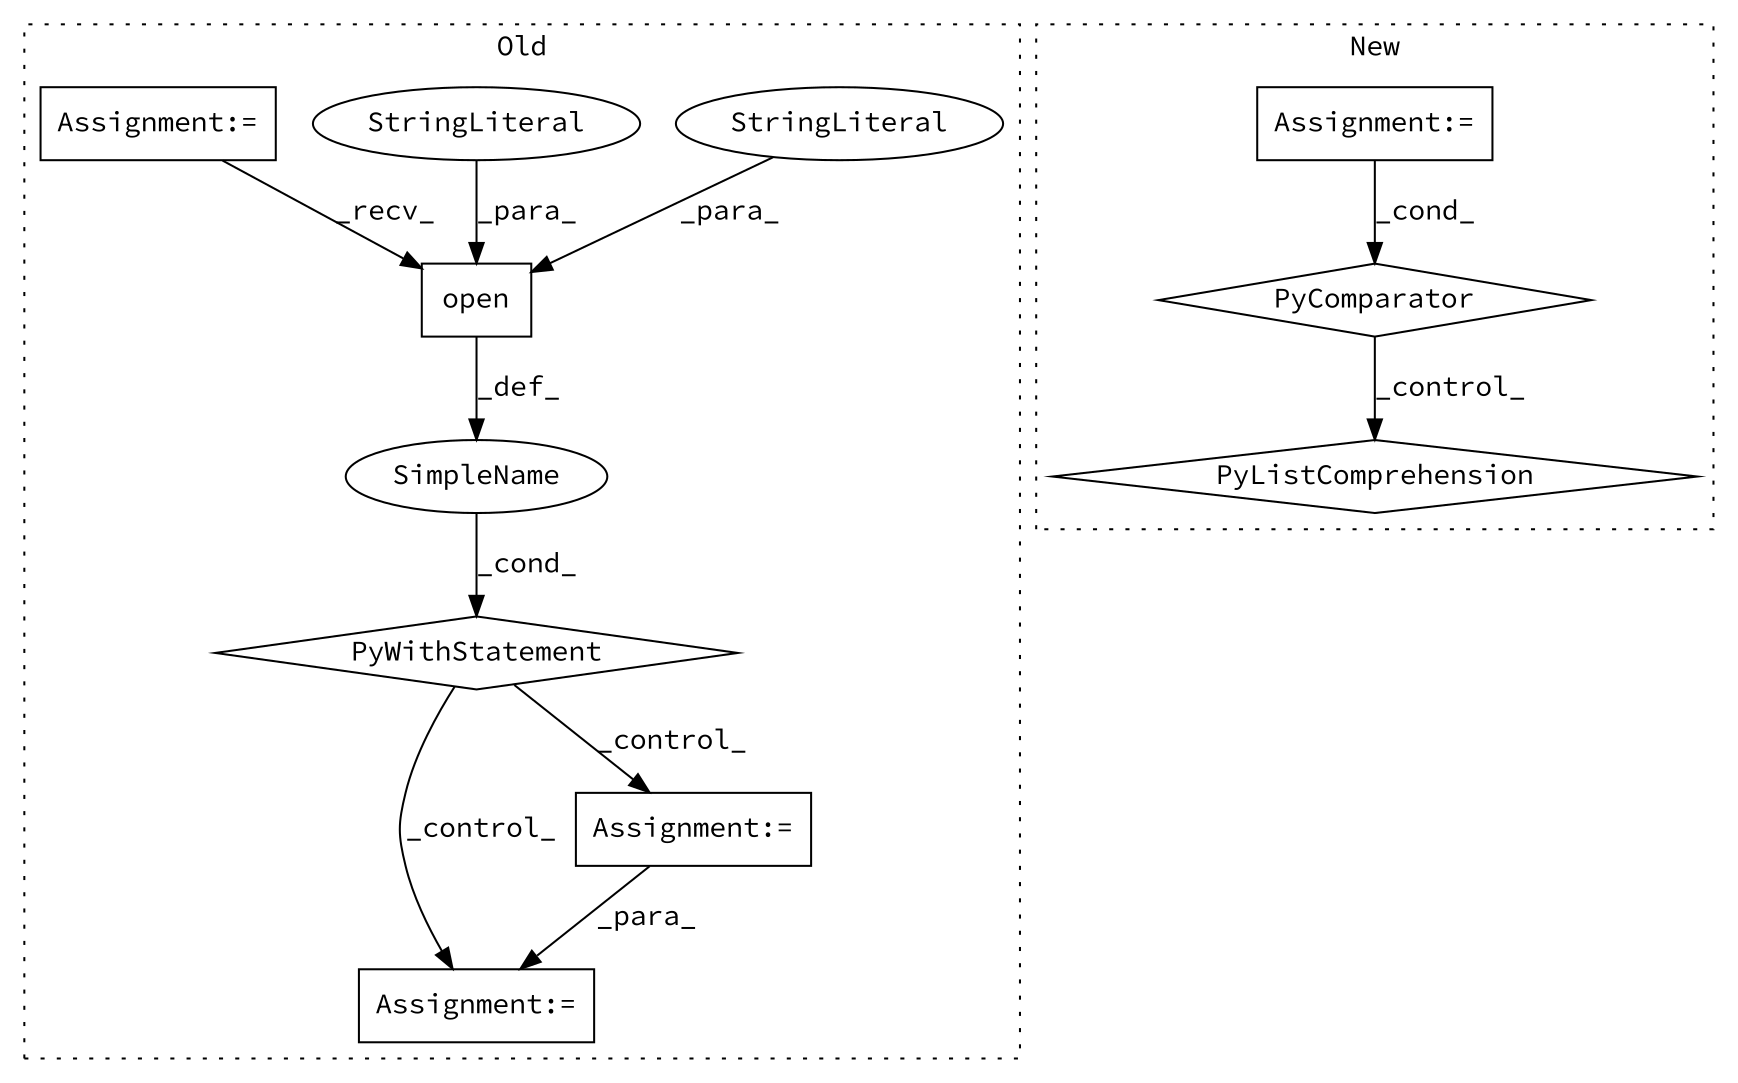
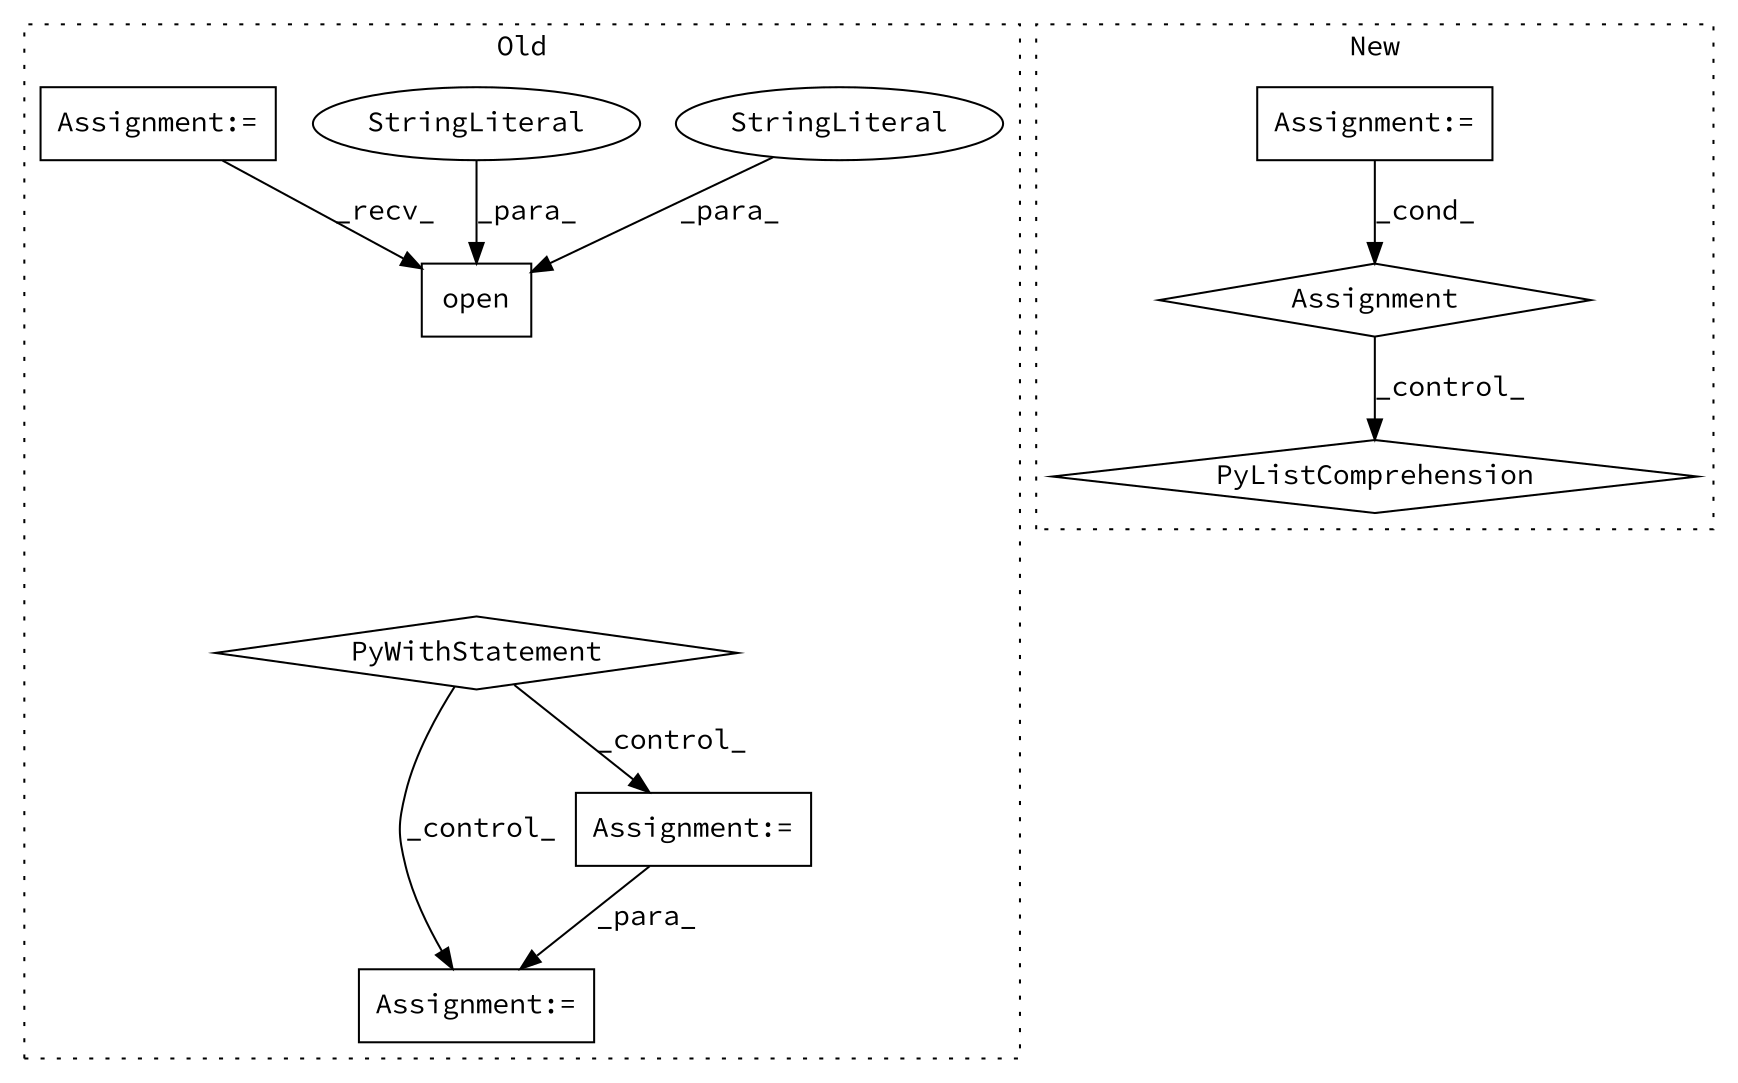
(1375, 300) -> (1375, 300)
(477, 477) -> none
